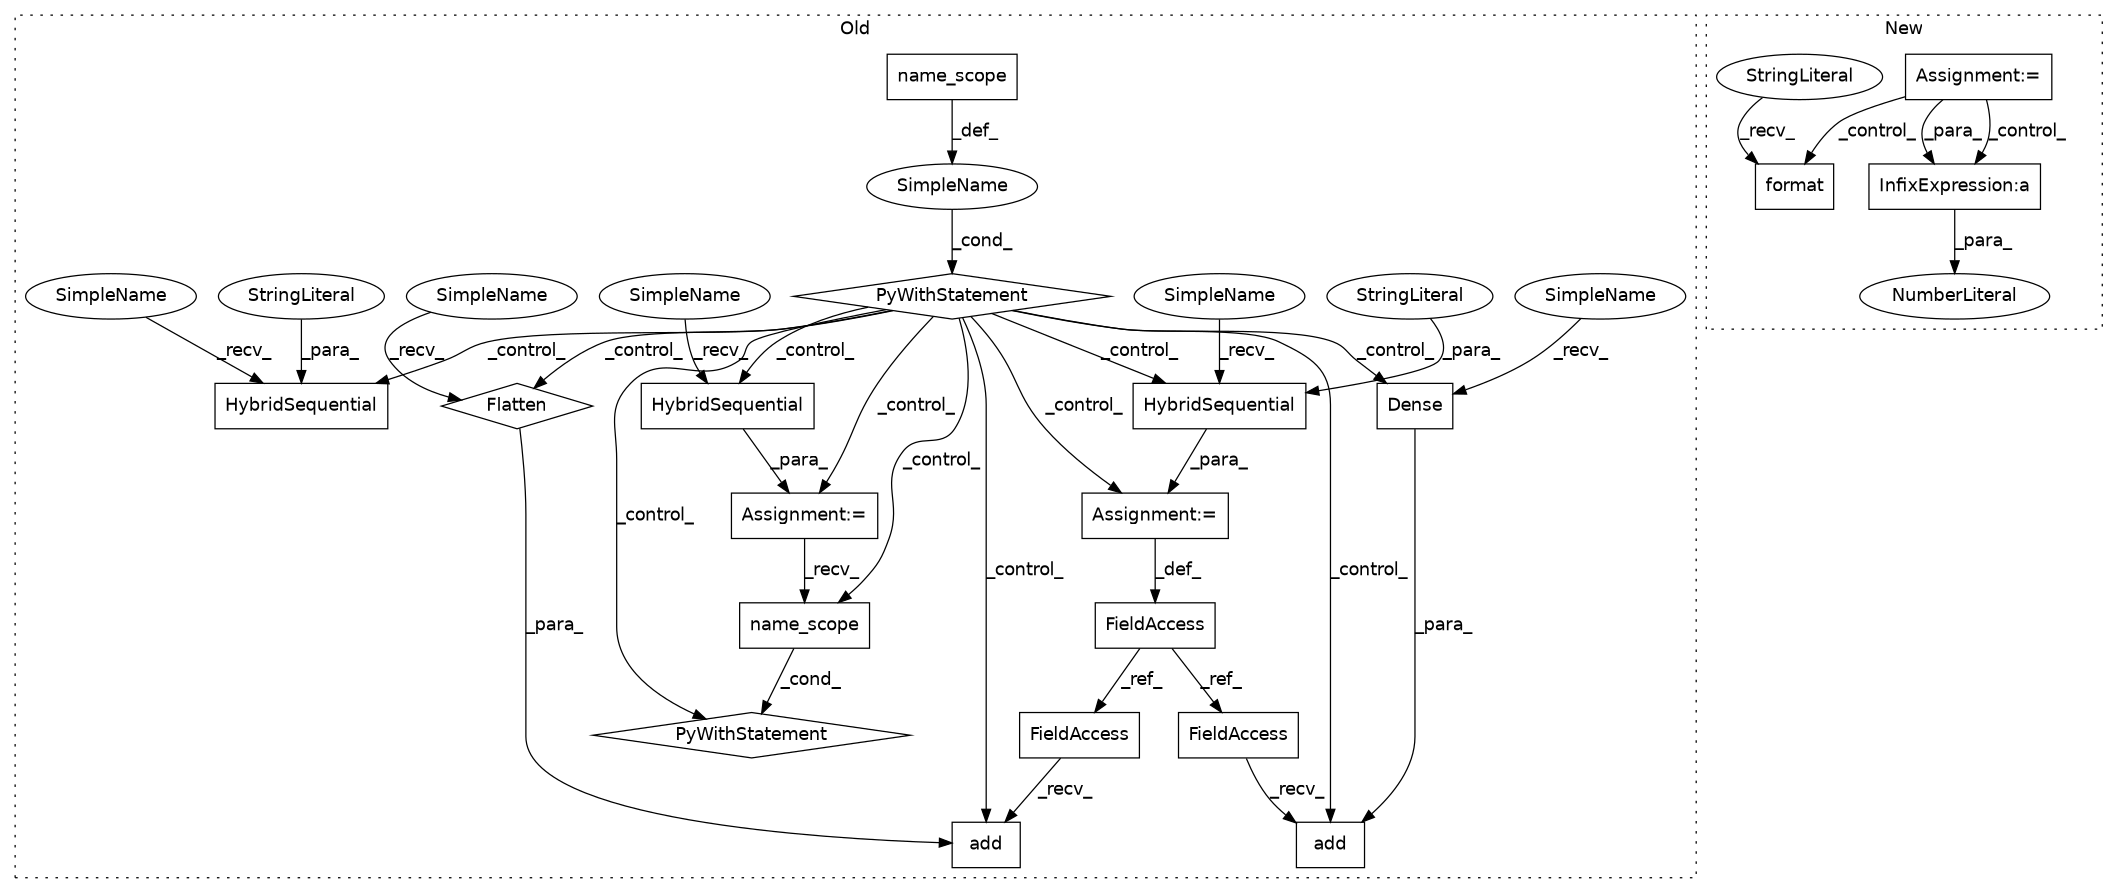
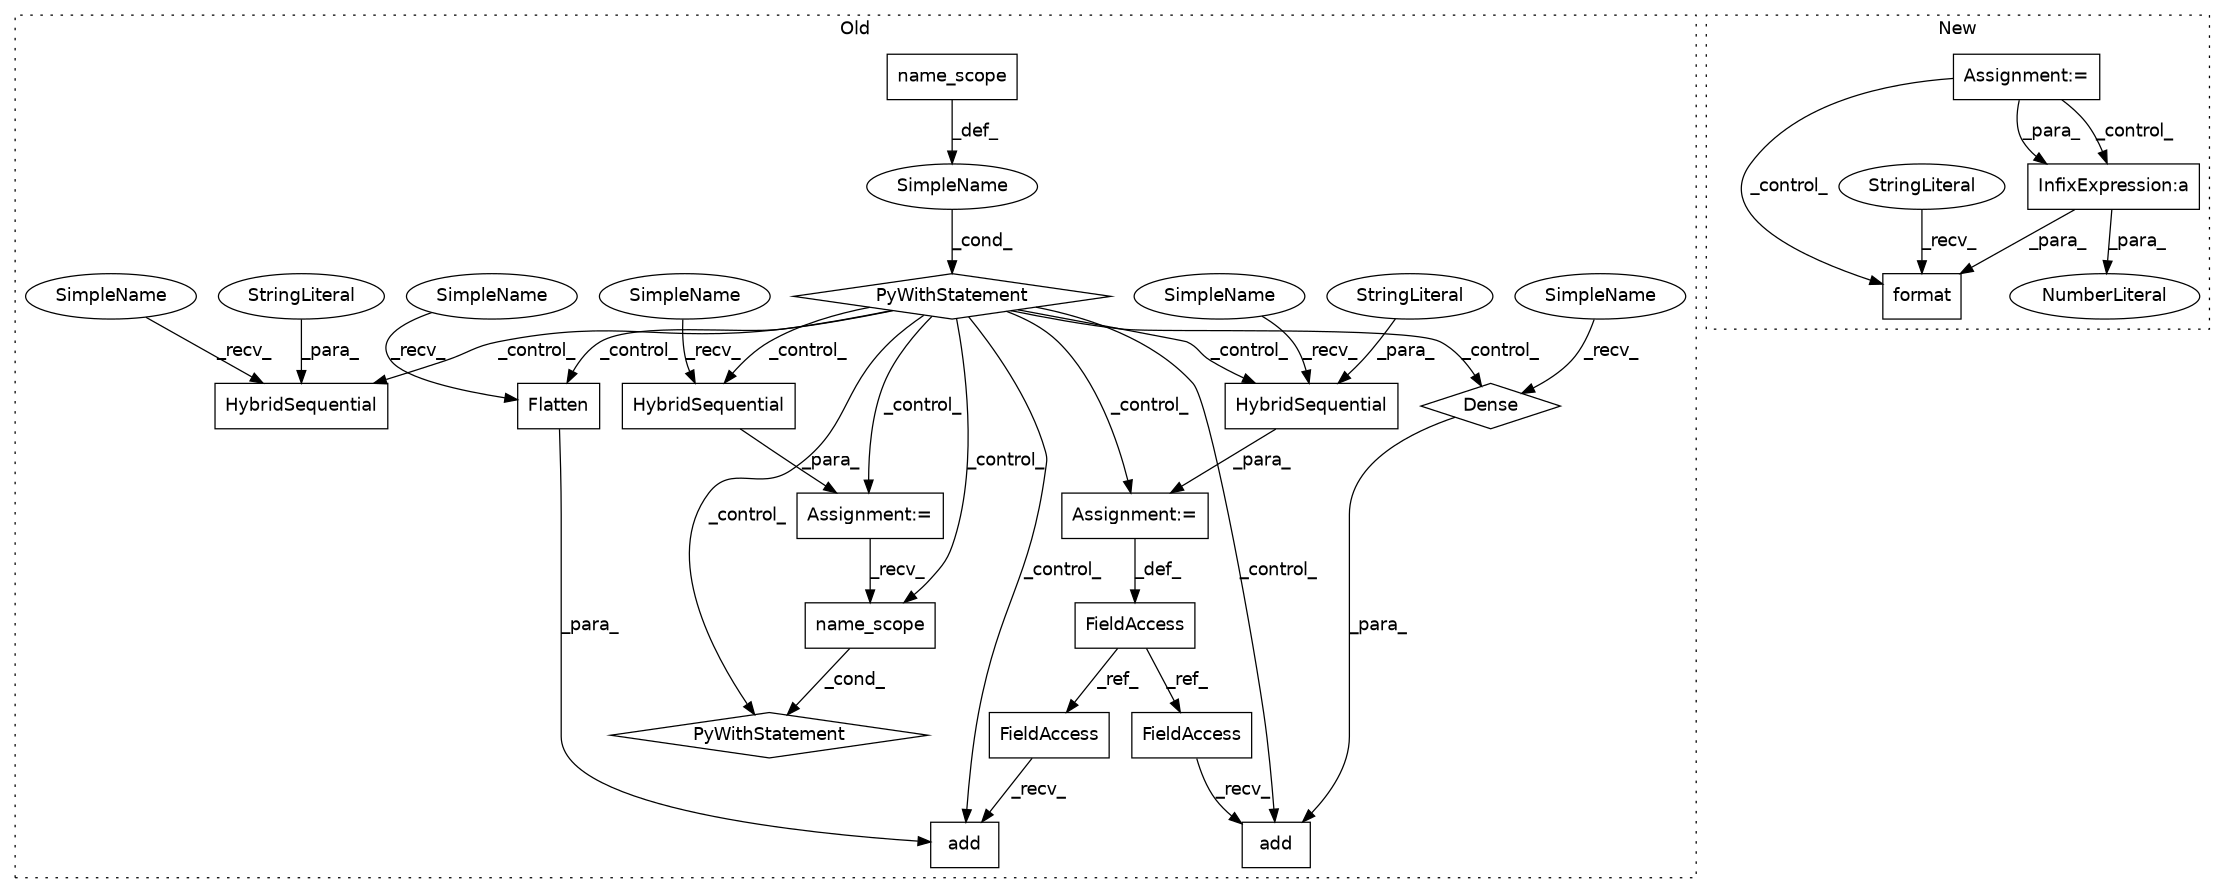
none -> (2023, 238)
(517, 406) -> (559, 406)
(1415, 406) -> (1491, 406)
